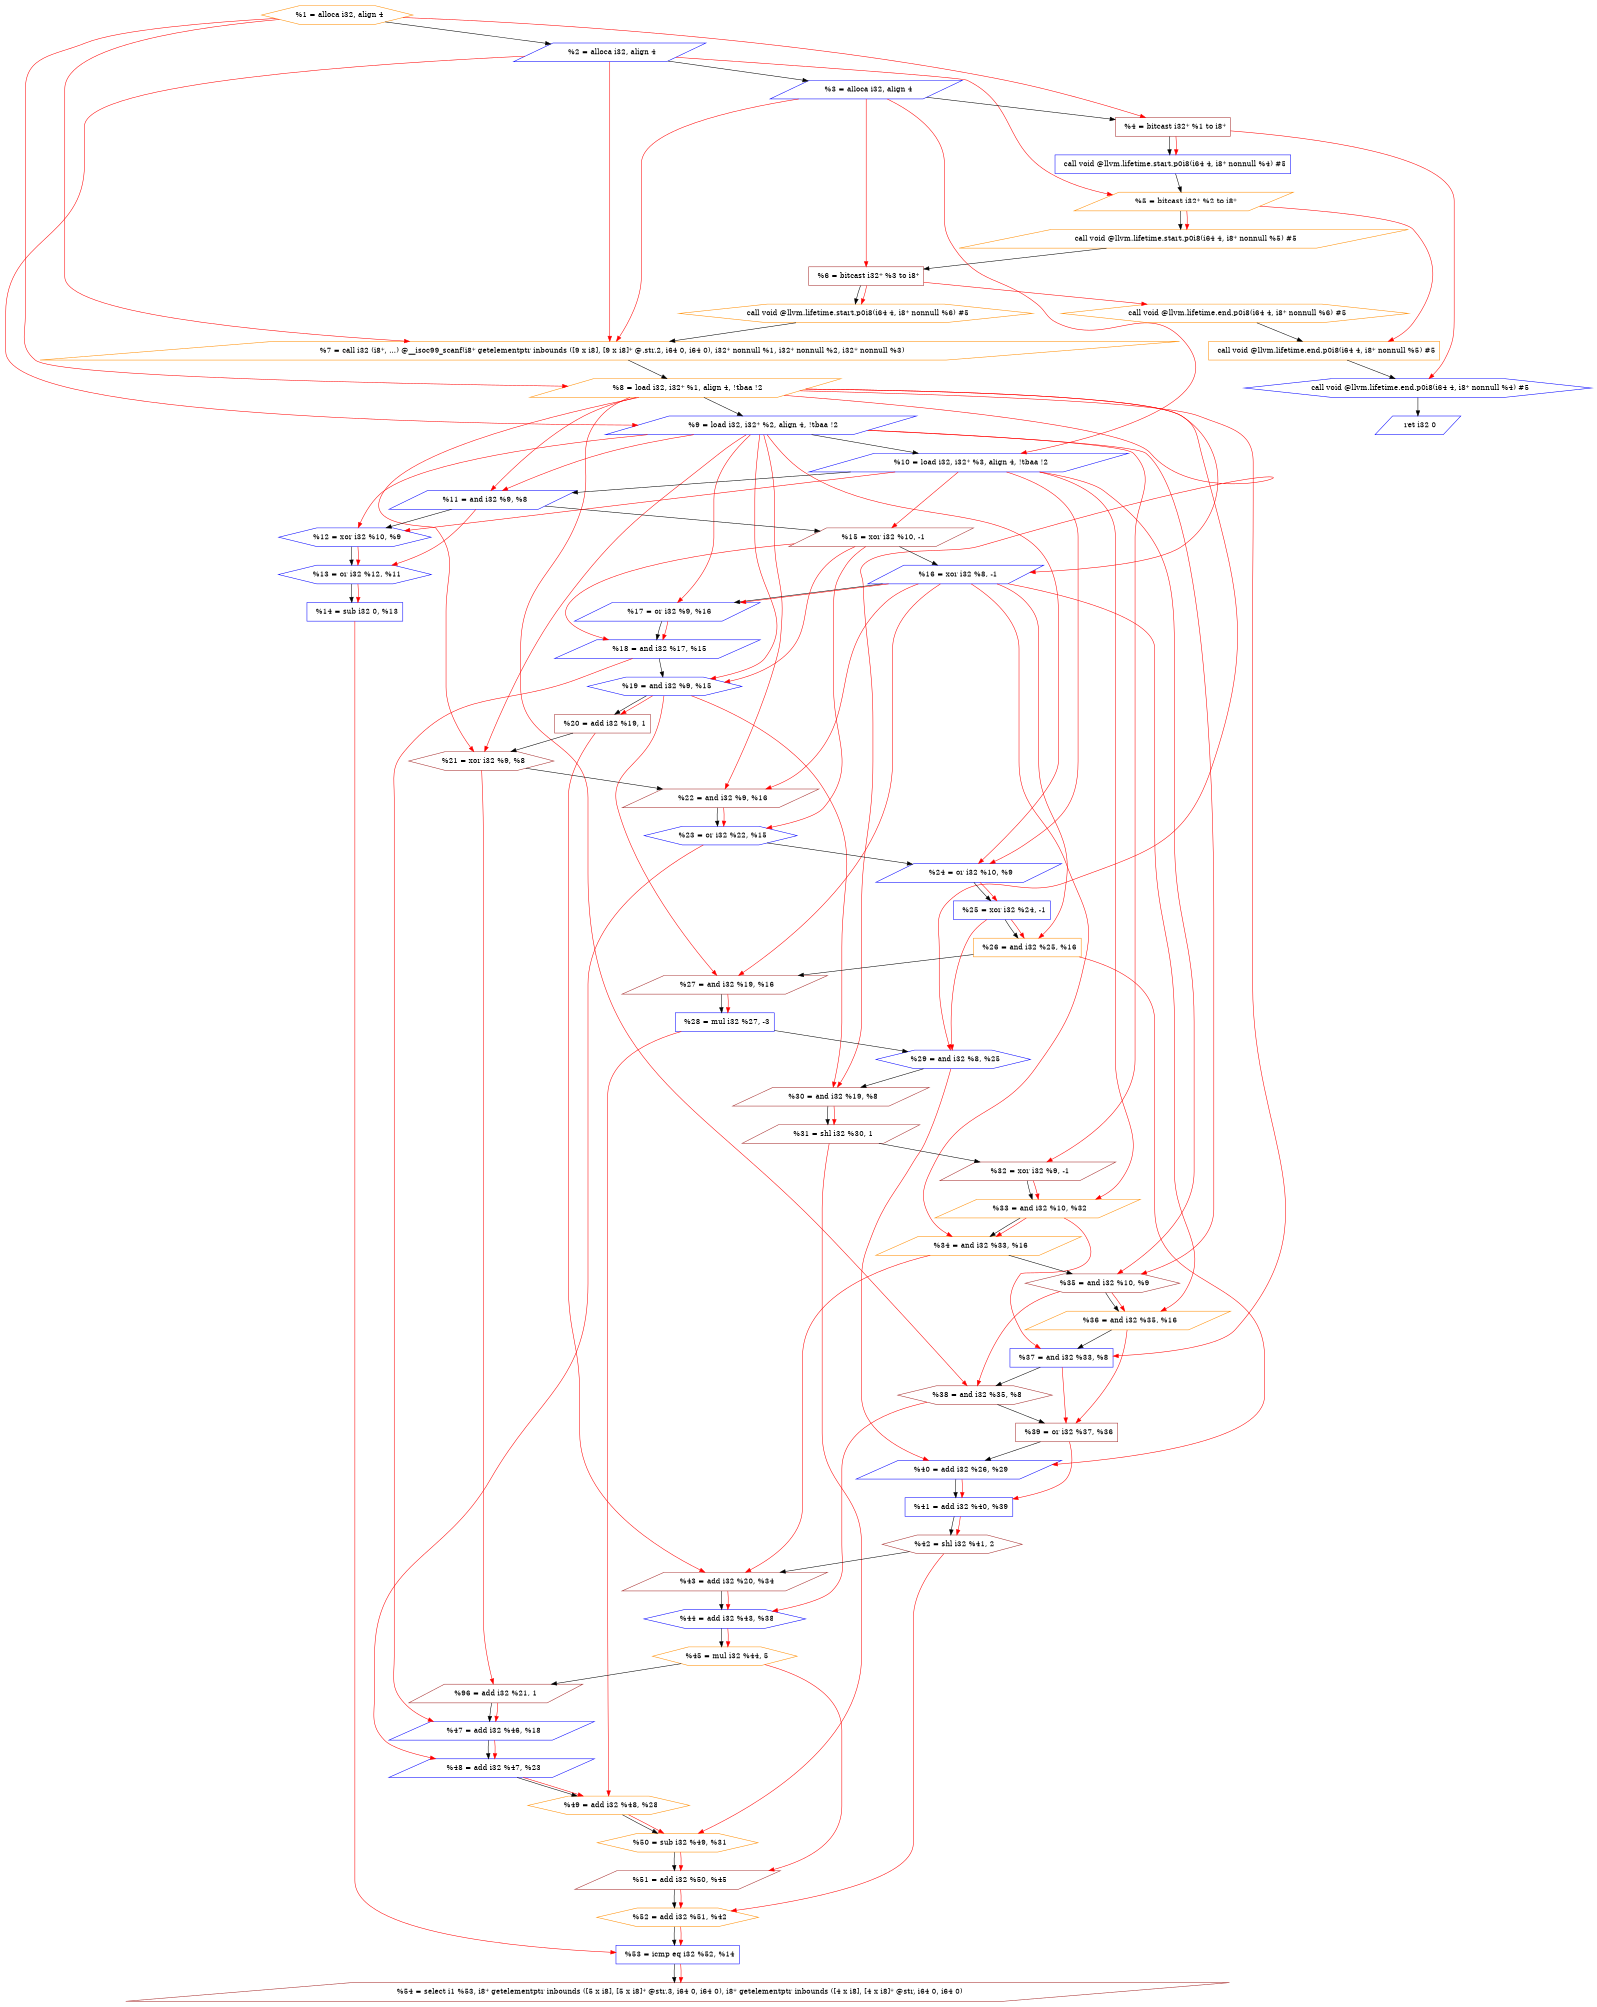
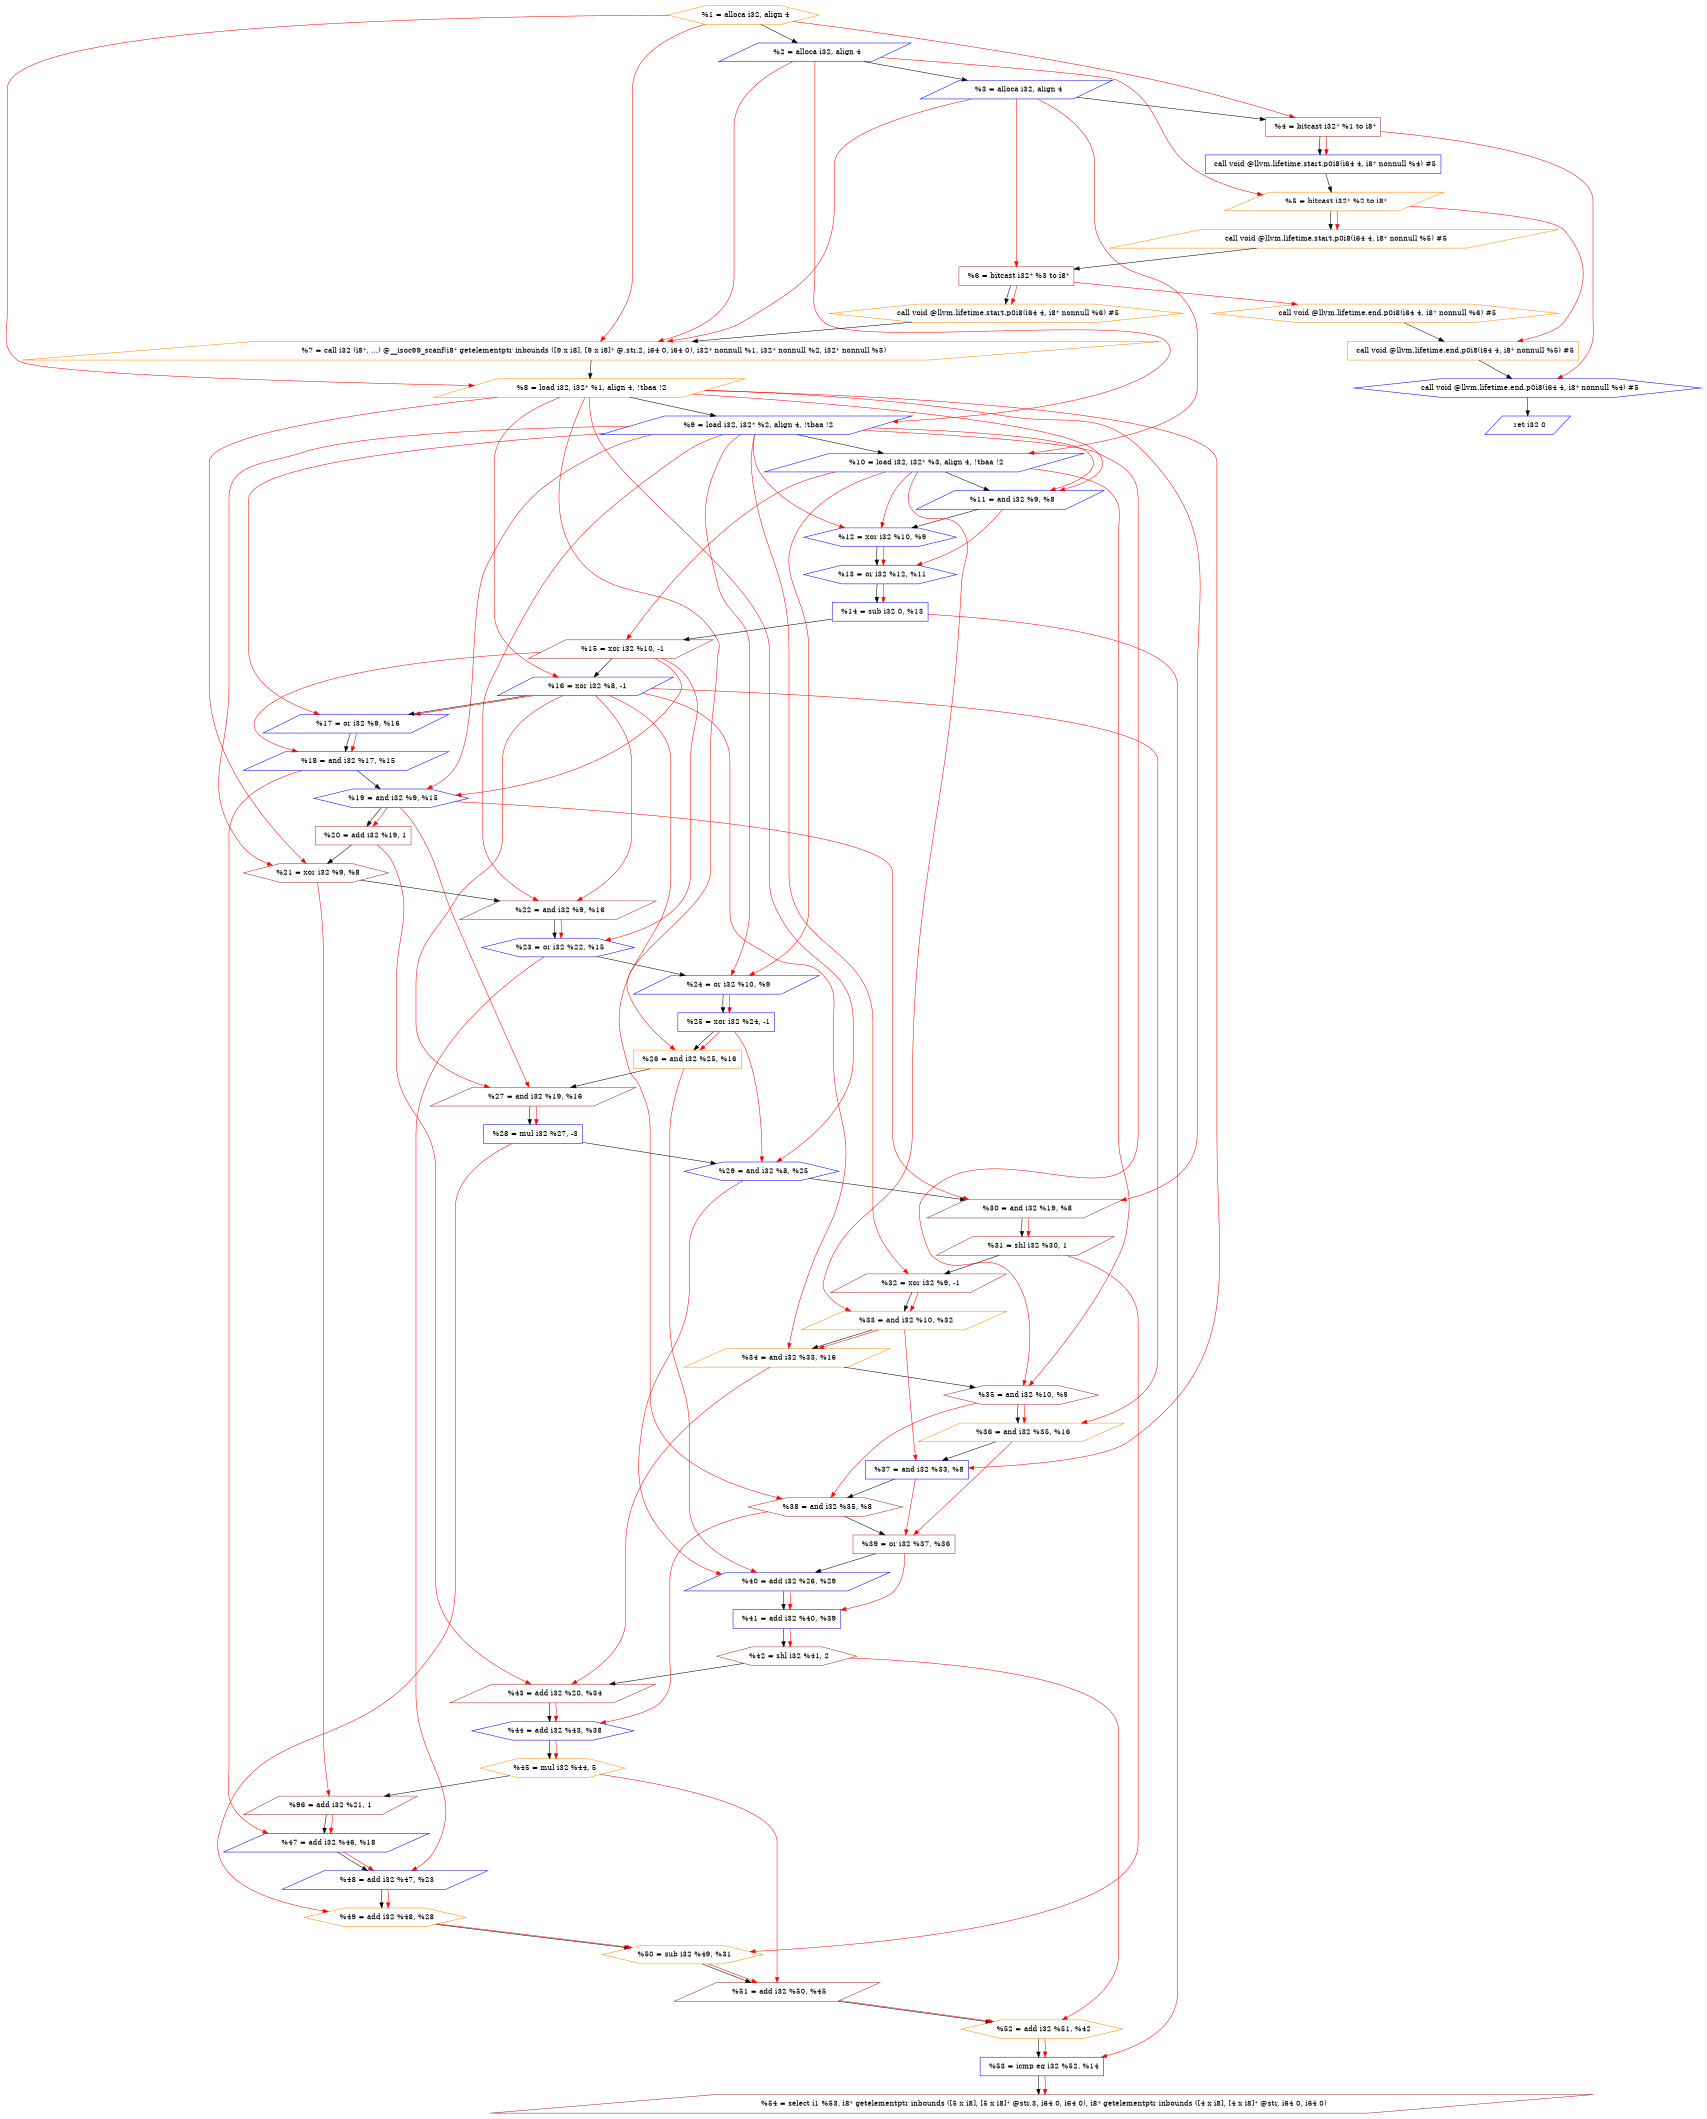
(680, 518) -> (761, 629)
